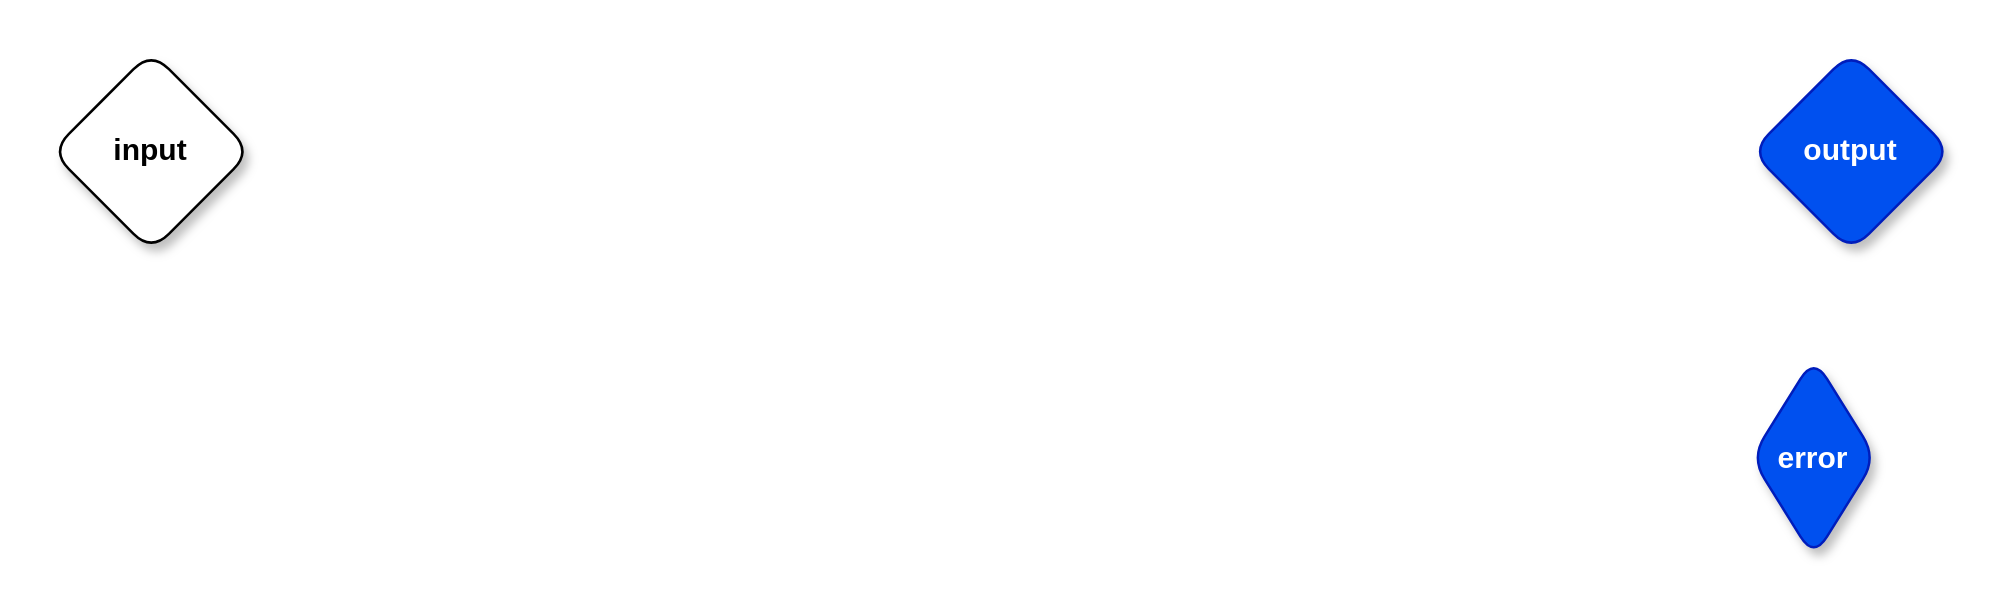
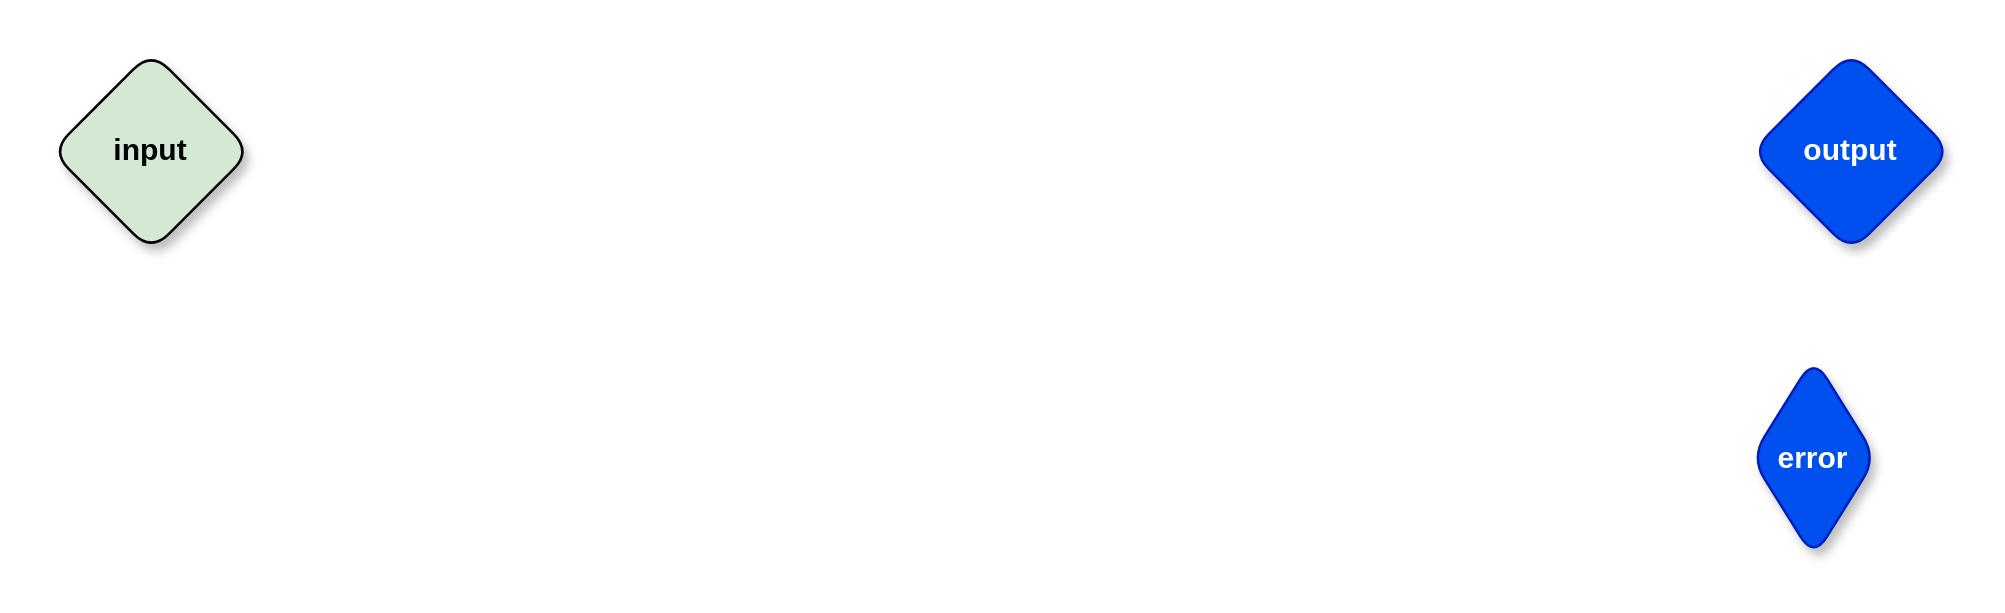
(151, 151) -> (151, 151)
